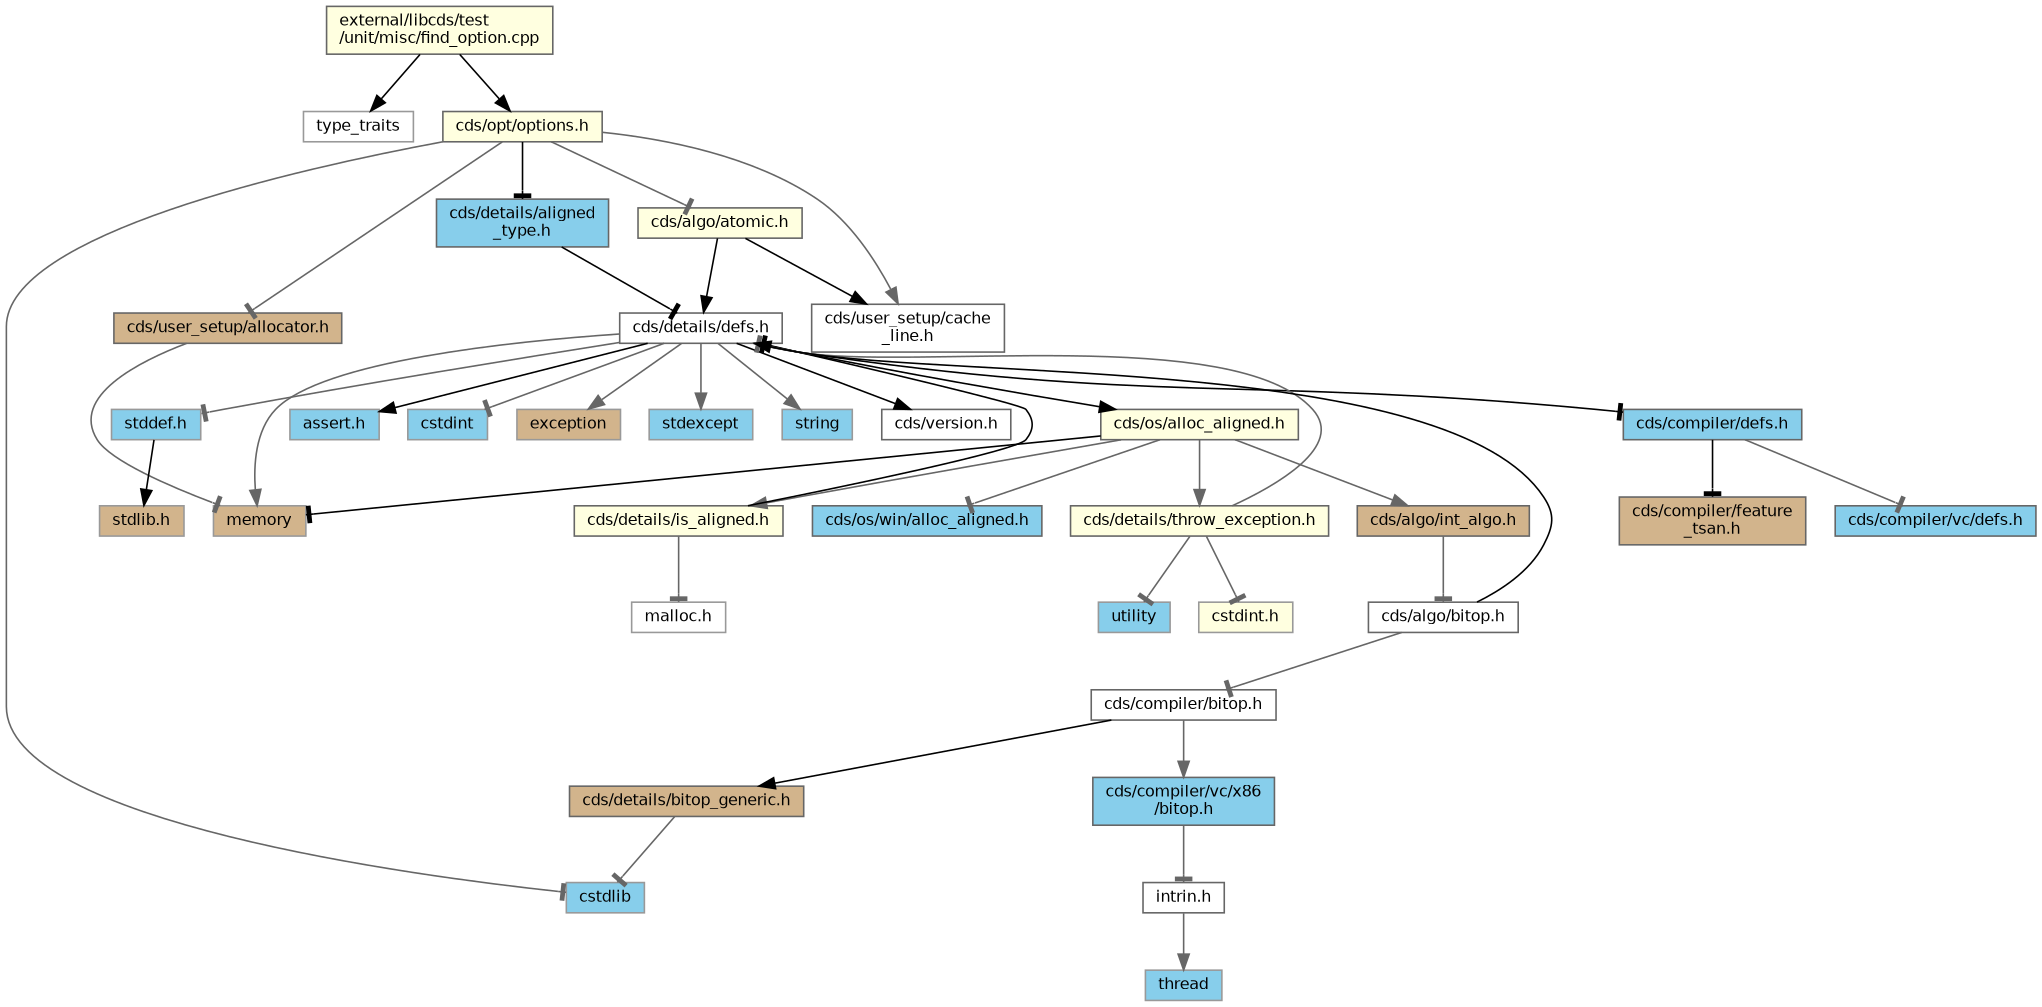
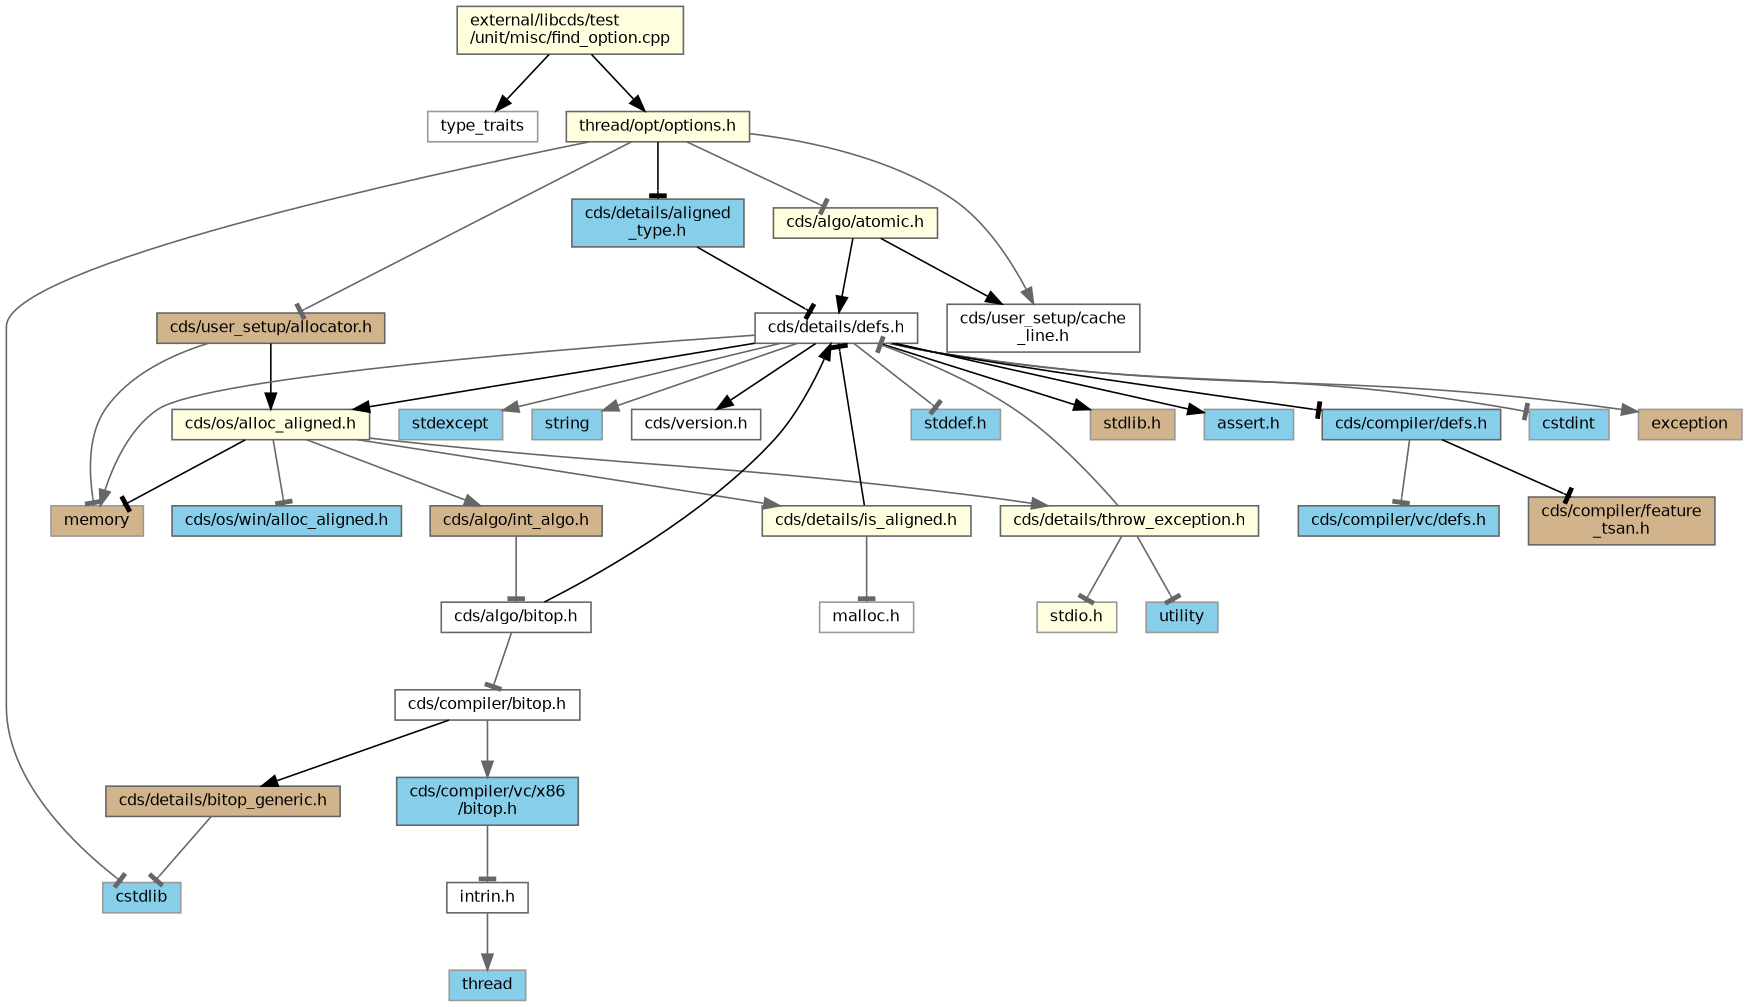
(523, 127) -> (658, 127)
none -> (271, 368)
(150, 465) -> (977, 374)
(1246, 617) -> (1077, 617)
